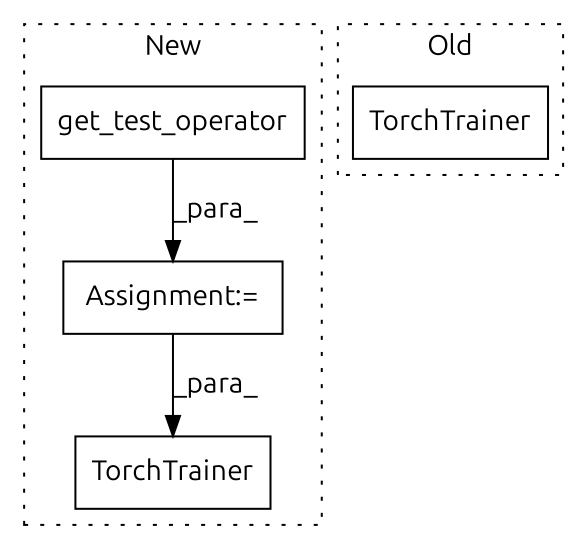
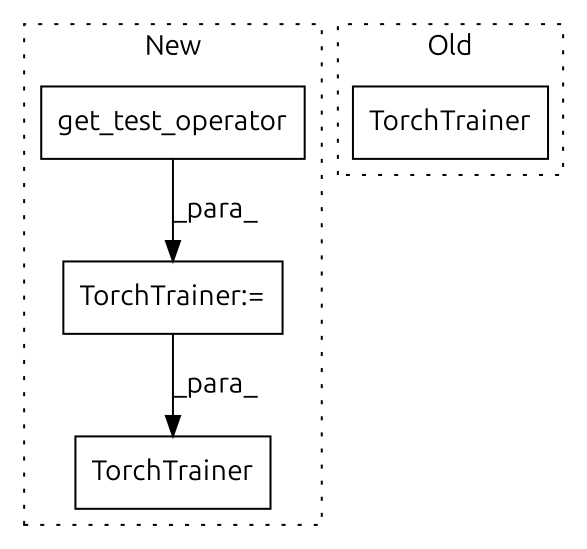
(173, 298) -> (173, 298)
